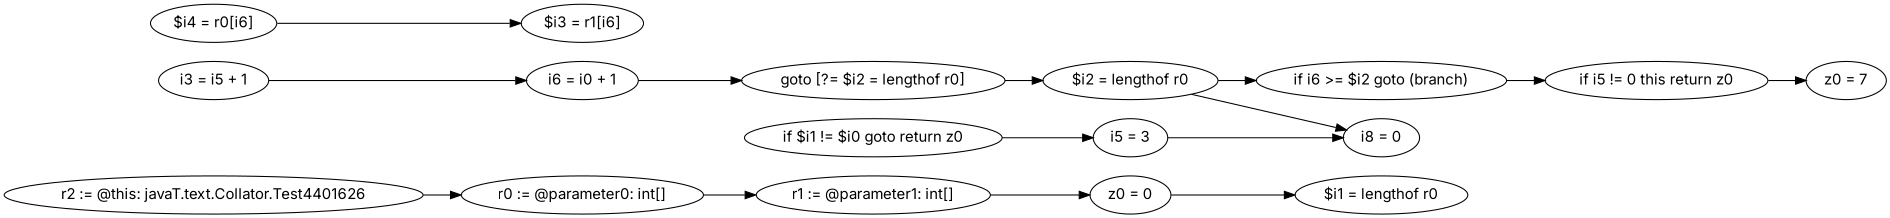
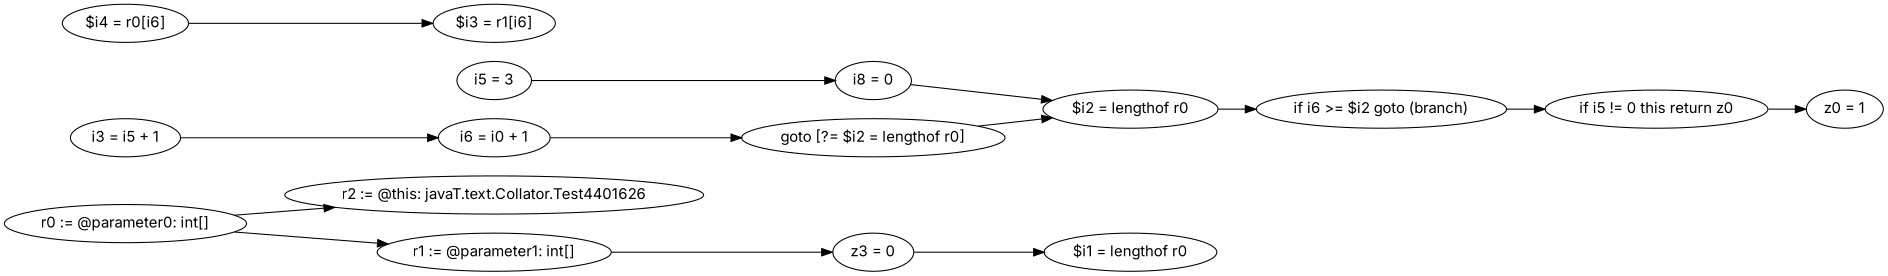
(1846, 81) -> (1845, 109)
(1264, 111) -> (976, 92)
(873, 138) -> none
(437, 195) -> (279, 212)
(1131, 195) -> (873, 252)
